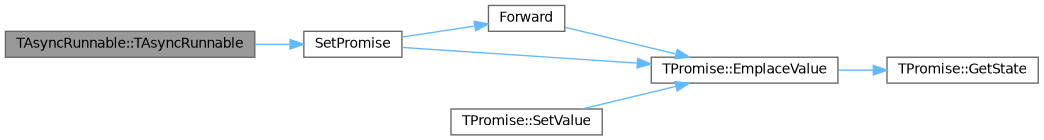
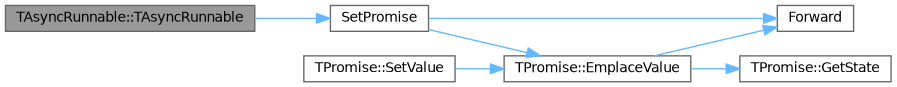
(620, 41) -> (709, 43)
